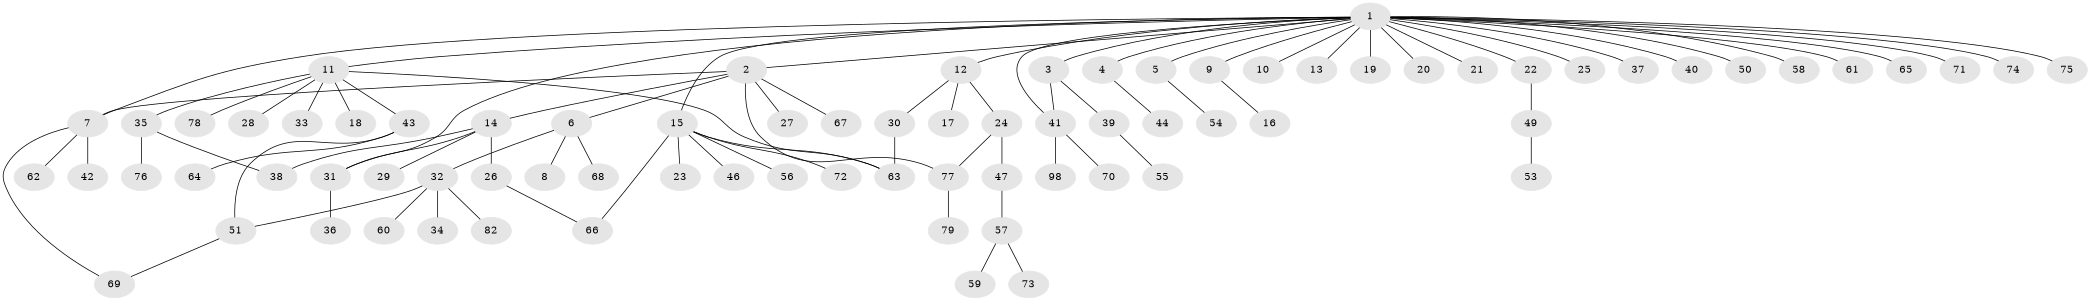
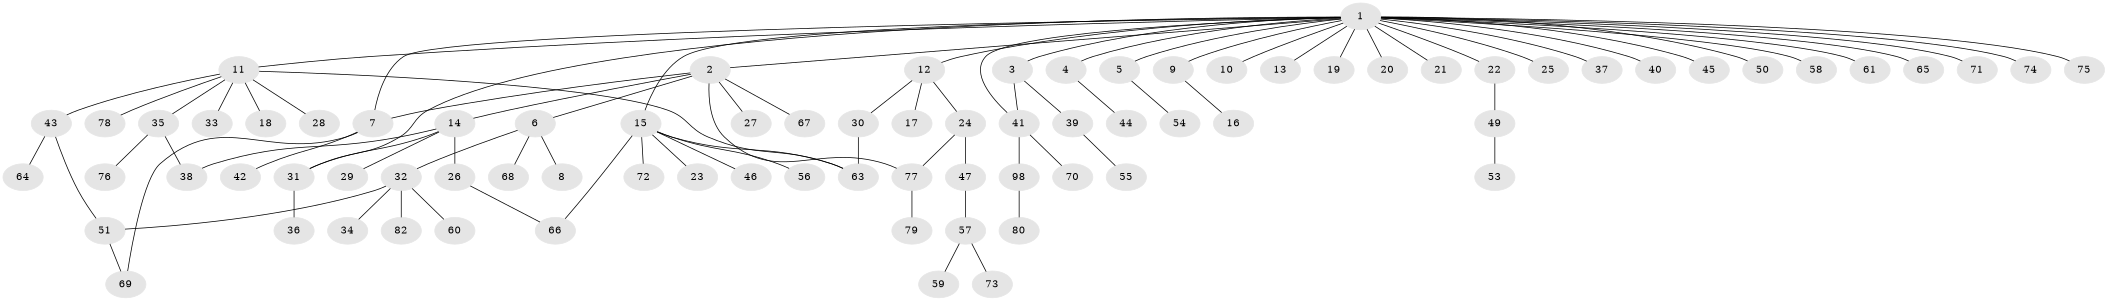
none -> (1709, 70)
(34, 177) -> none
none -> (1019, 231)
